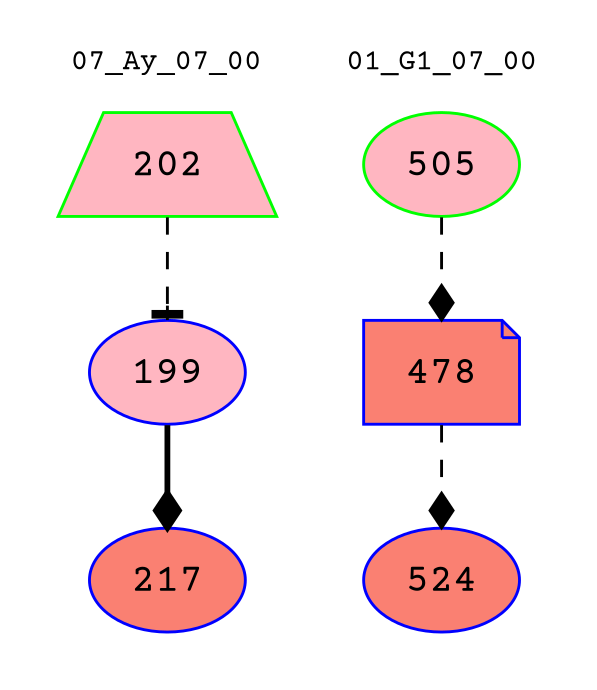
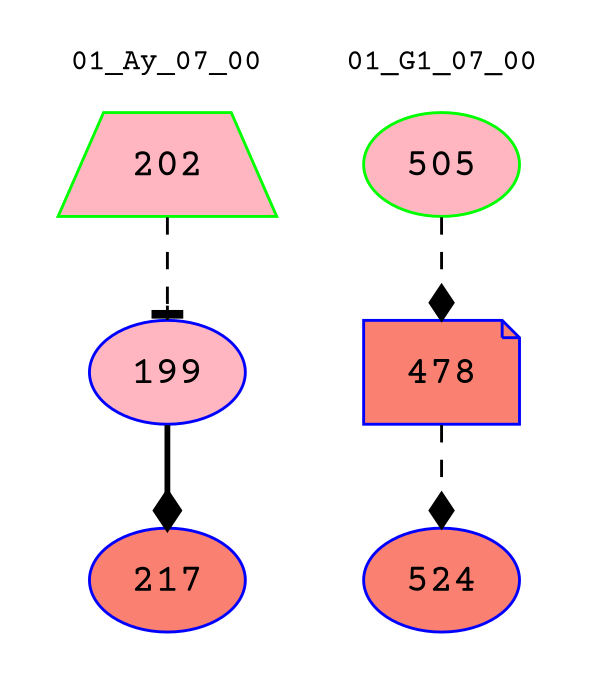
(167, 62) -> (167, 62)
